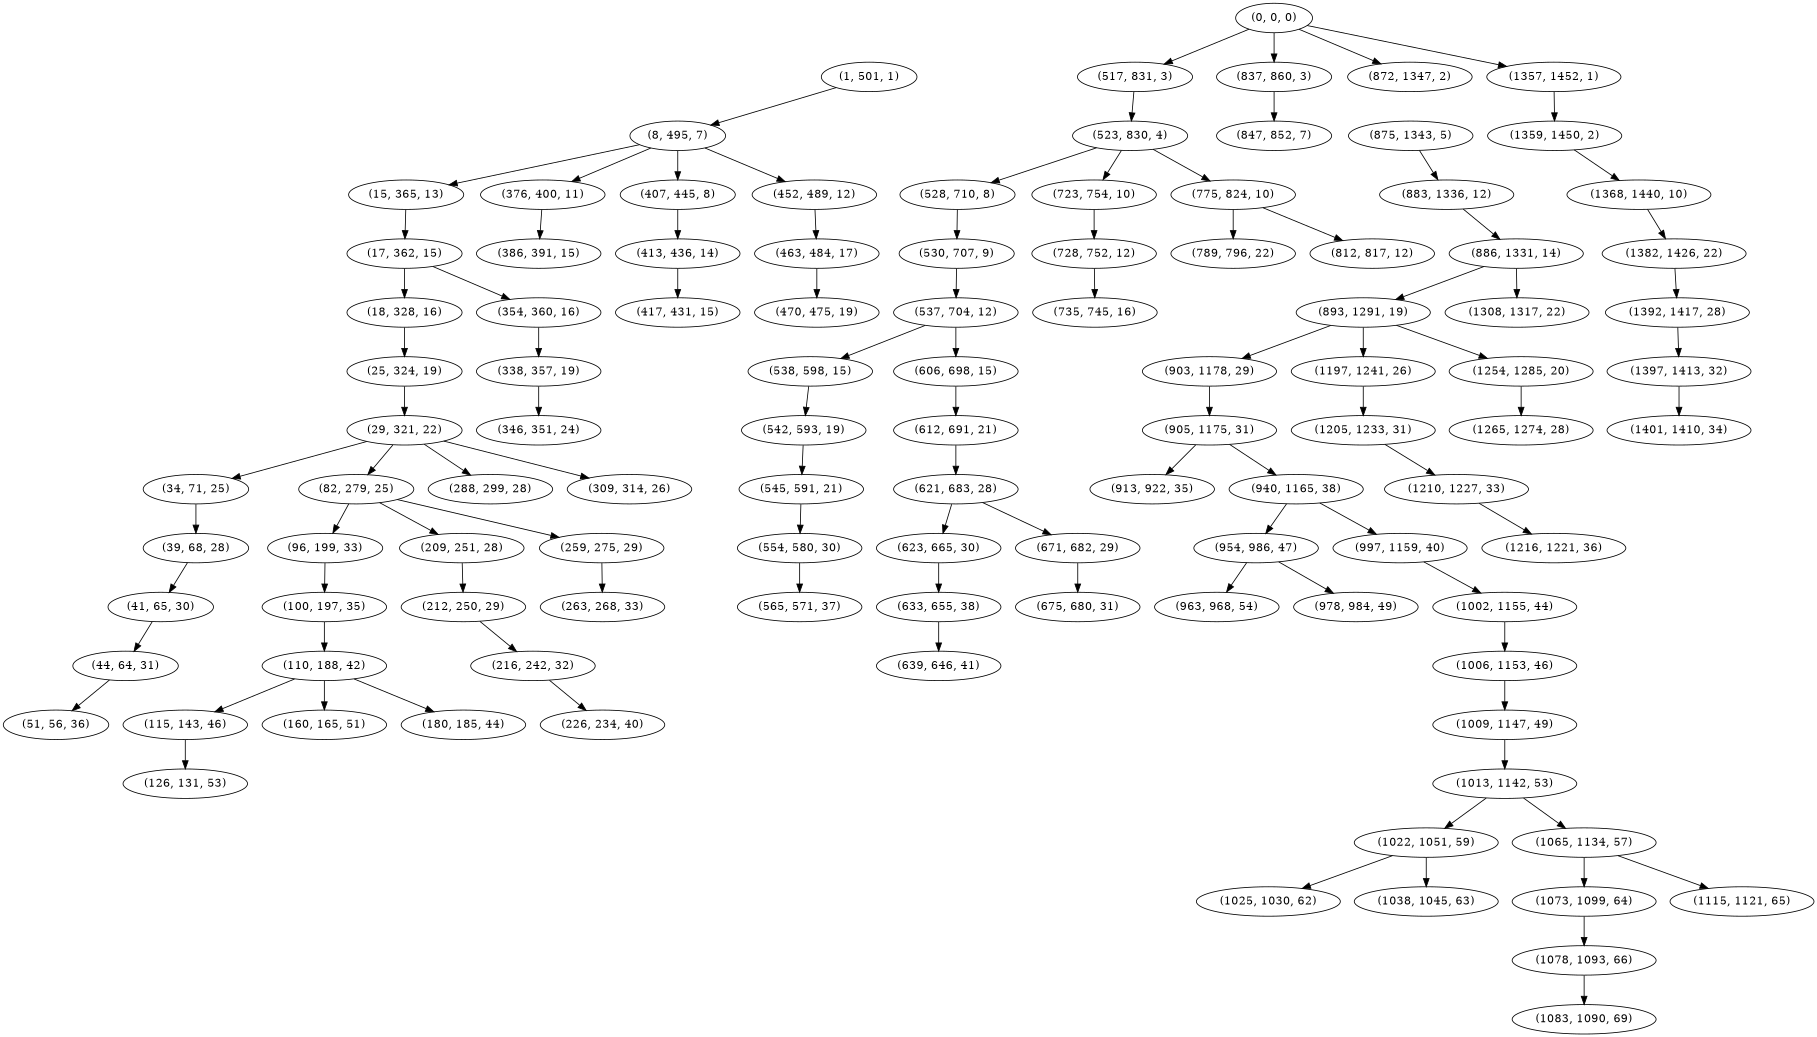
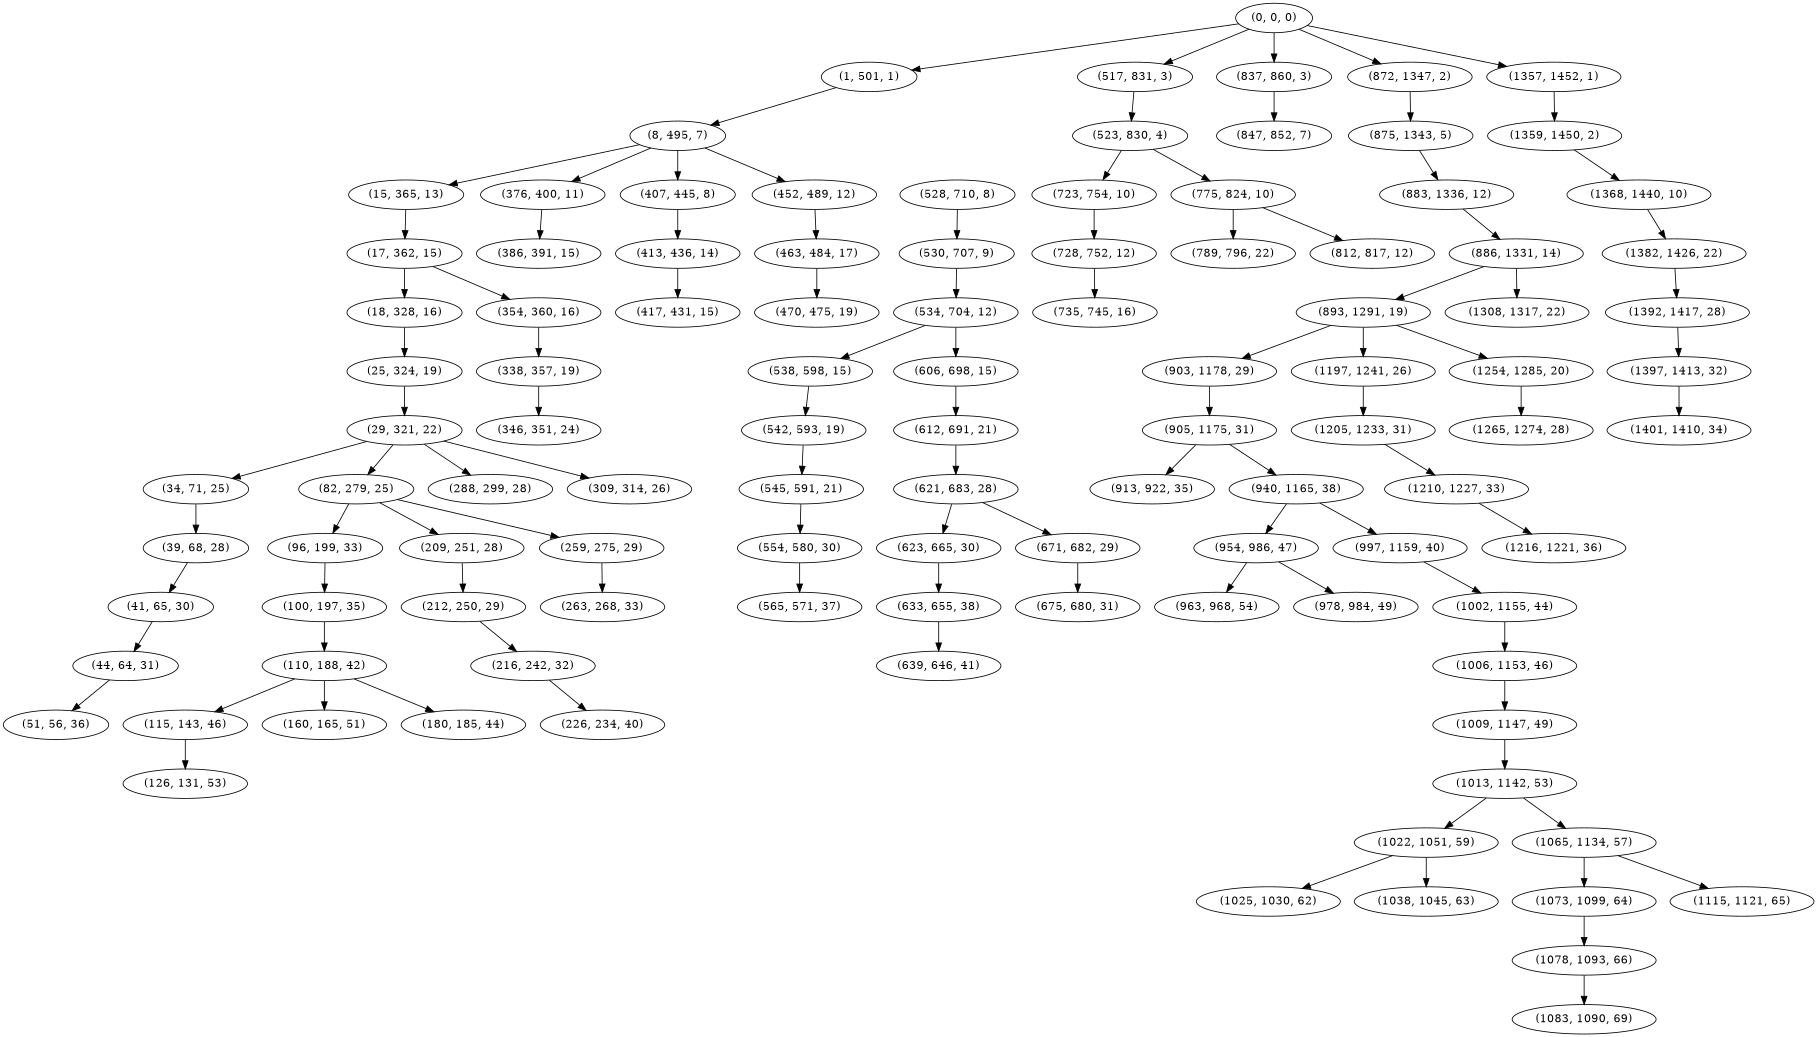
none -> (1080, 46)
none -> (1410, 102)
(1048, 164) -> none
(956, 312) -> (956, 312)
